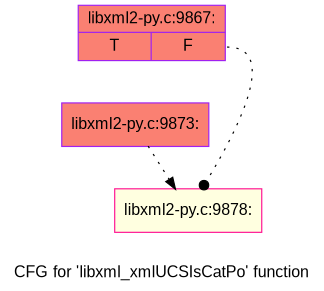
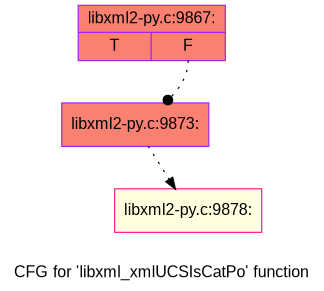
(243, 110) -> (183, 80)
